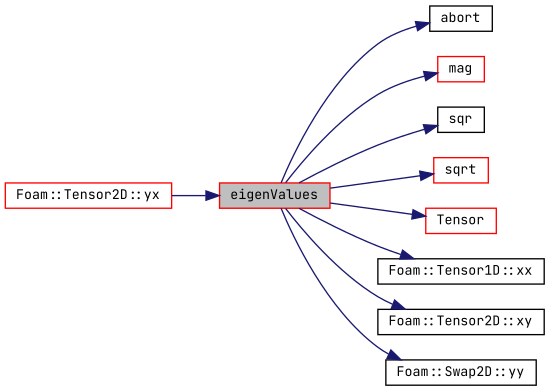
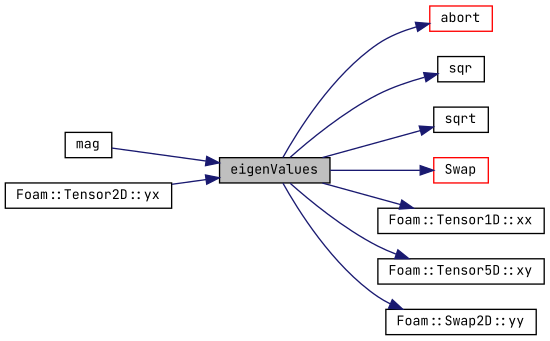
(461, 19) -> (461, 19)
(461, 69) -> (88, 145)
(346, 118) -> (159, 155)
(461, 170) -> (461, 120)
(88, 196) -> (88, 196)
(275, 196) -> (275, 170)
(461, 221) -> (461, 170)
(461, 322) -> (461, 271)
